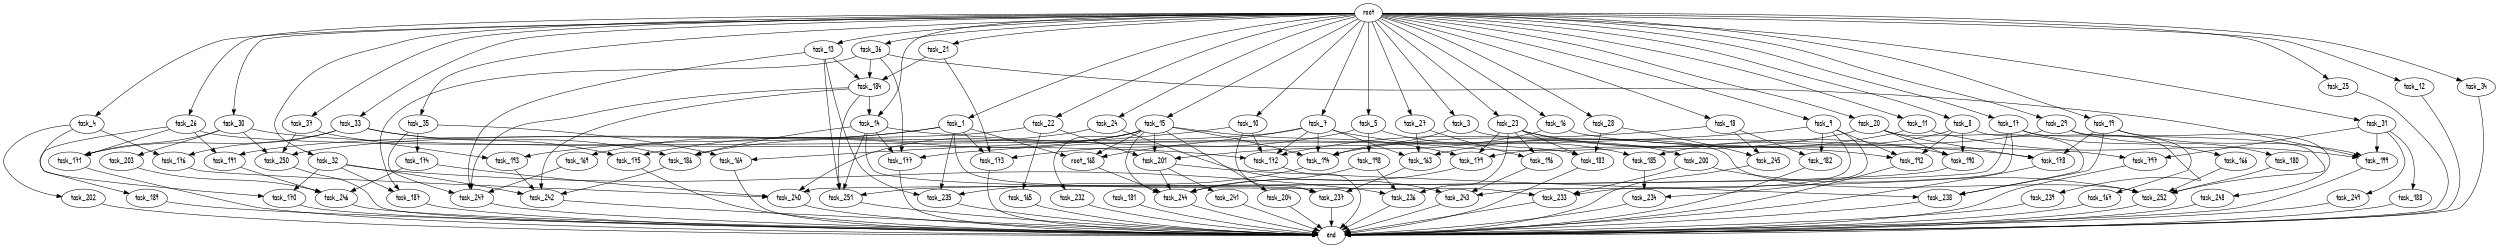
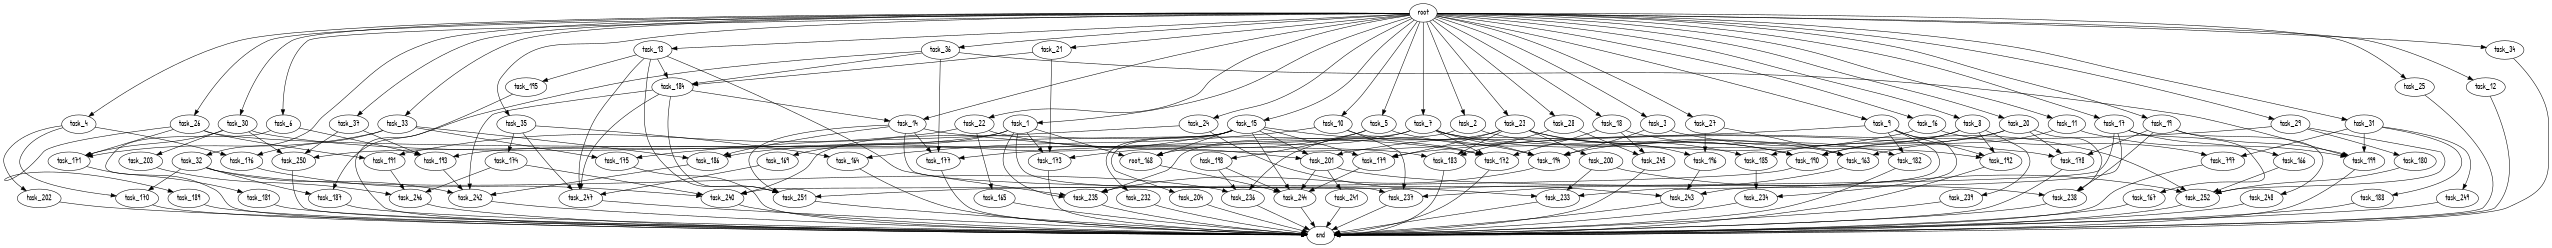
none -> (526, 87)
none -> (283, 124)
none -> (1468, 124)
